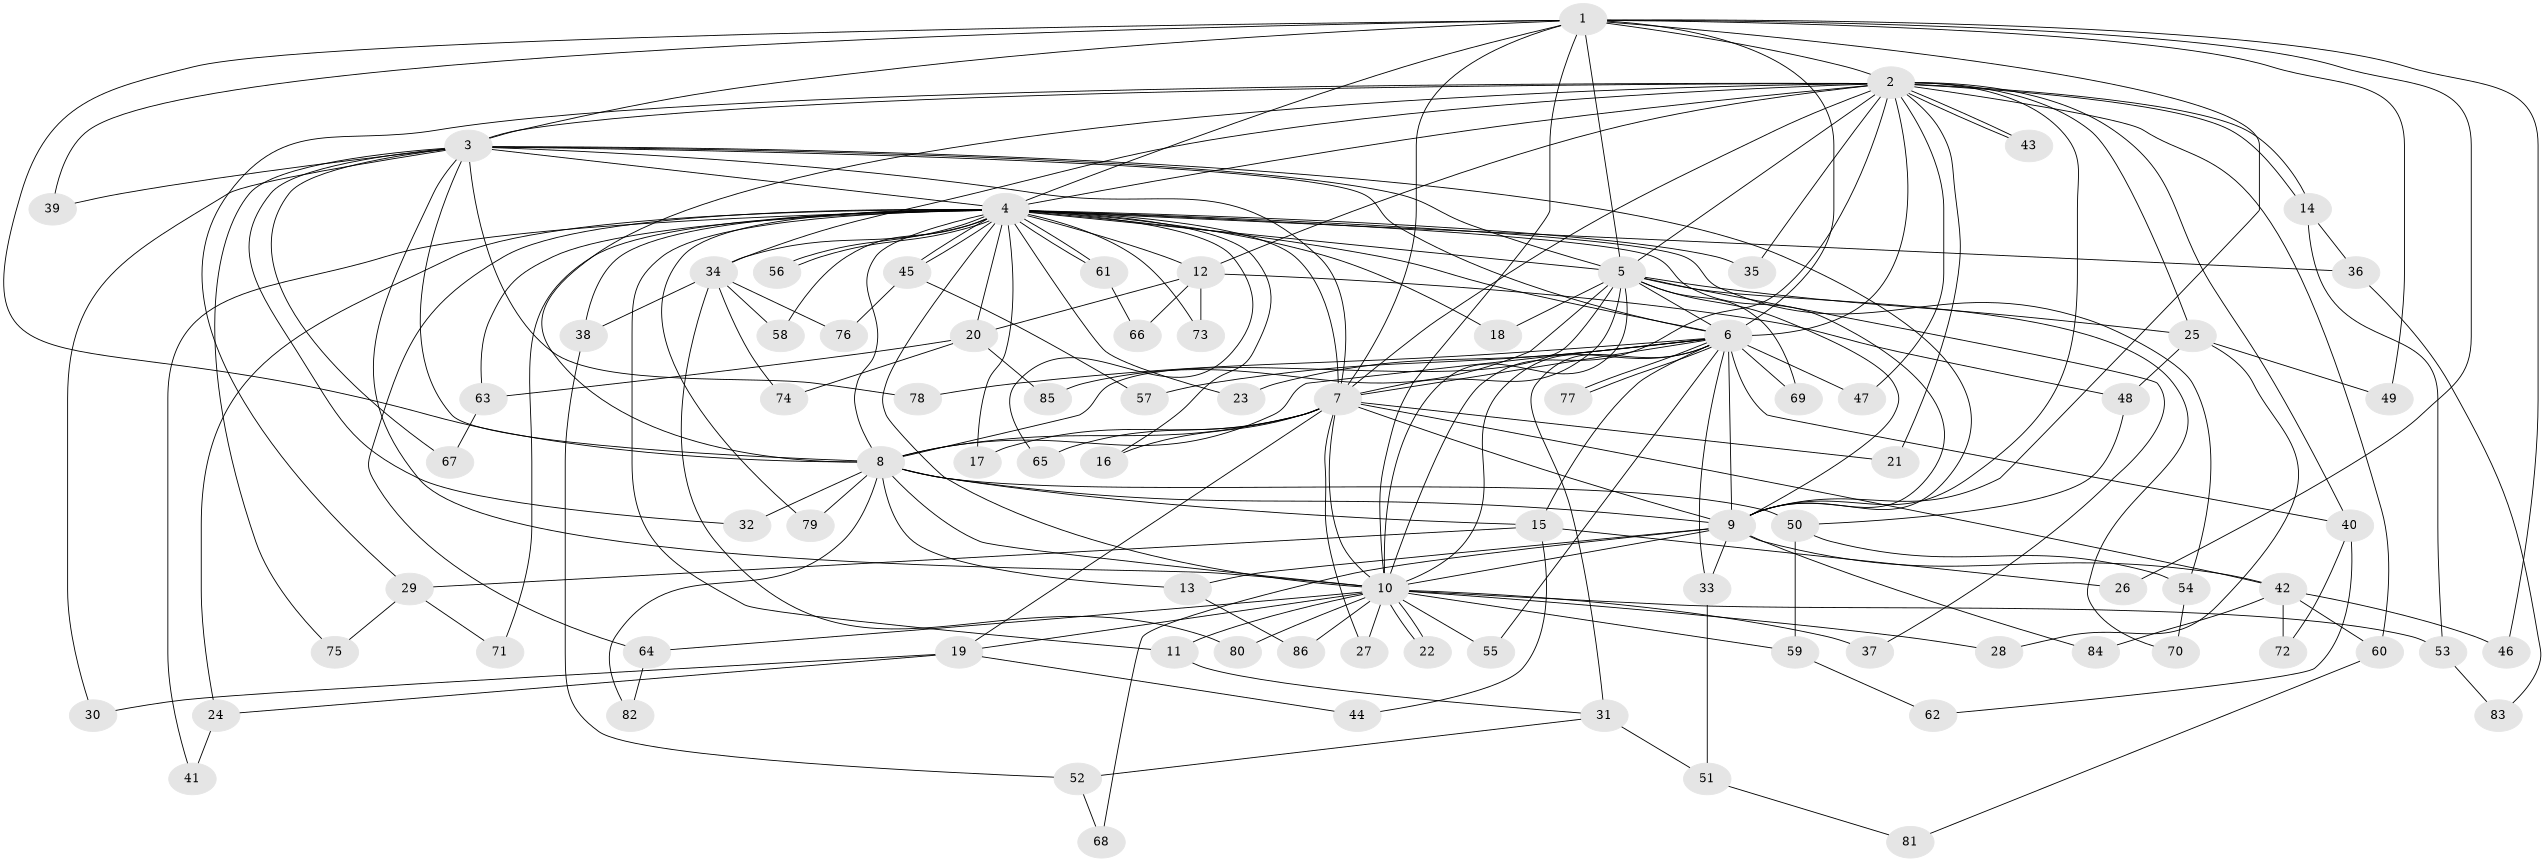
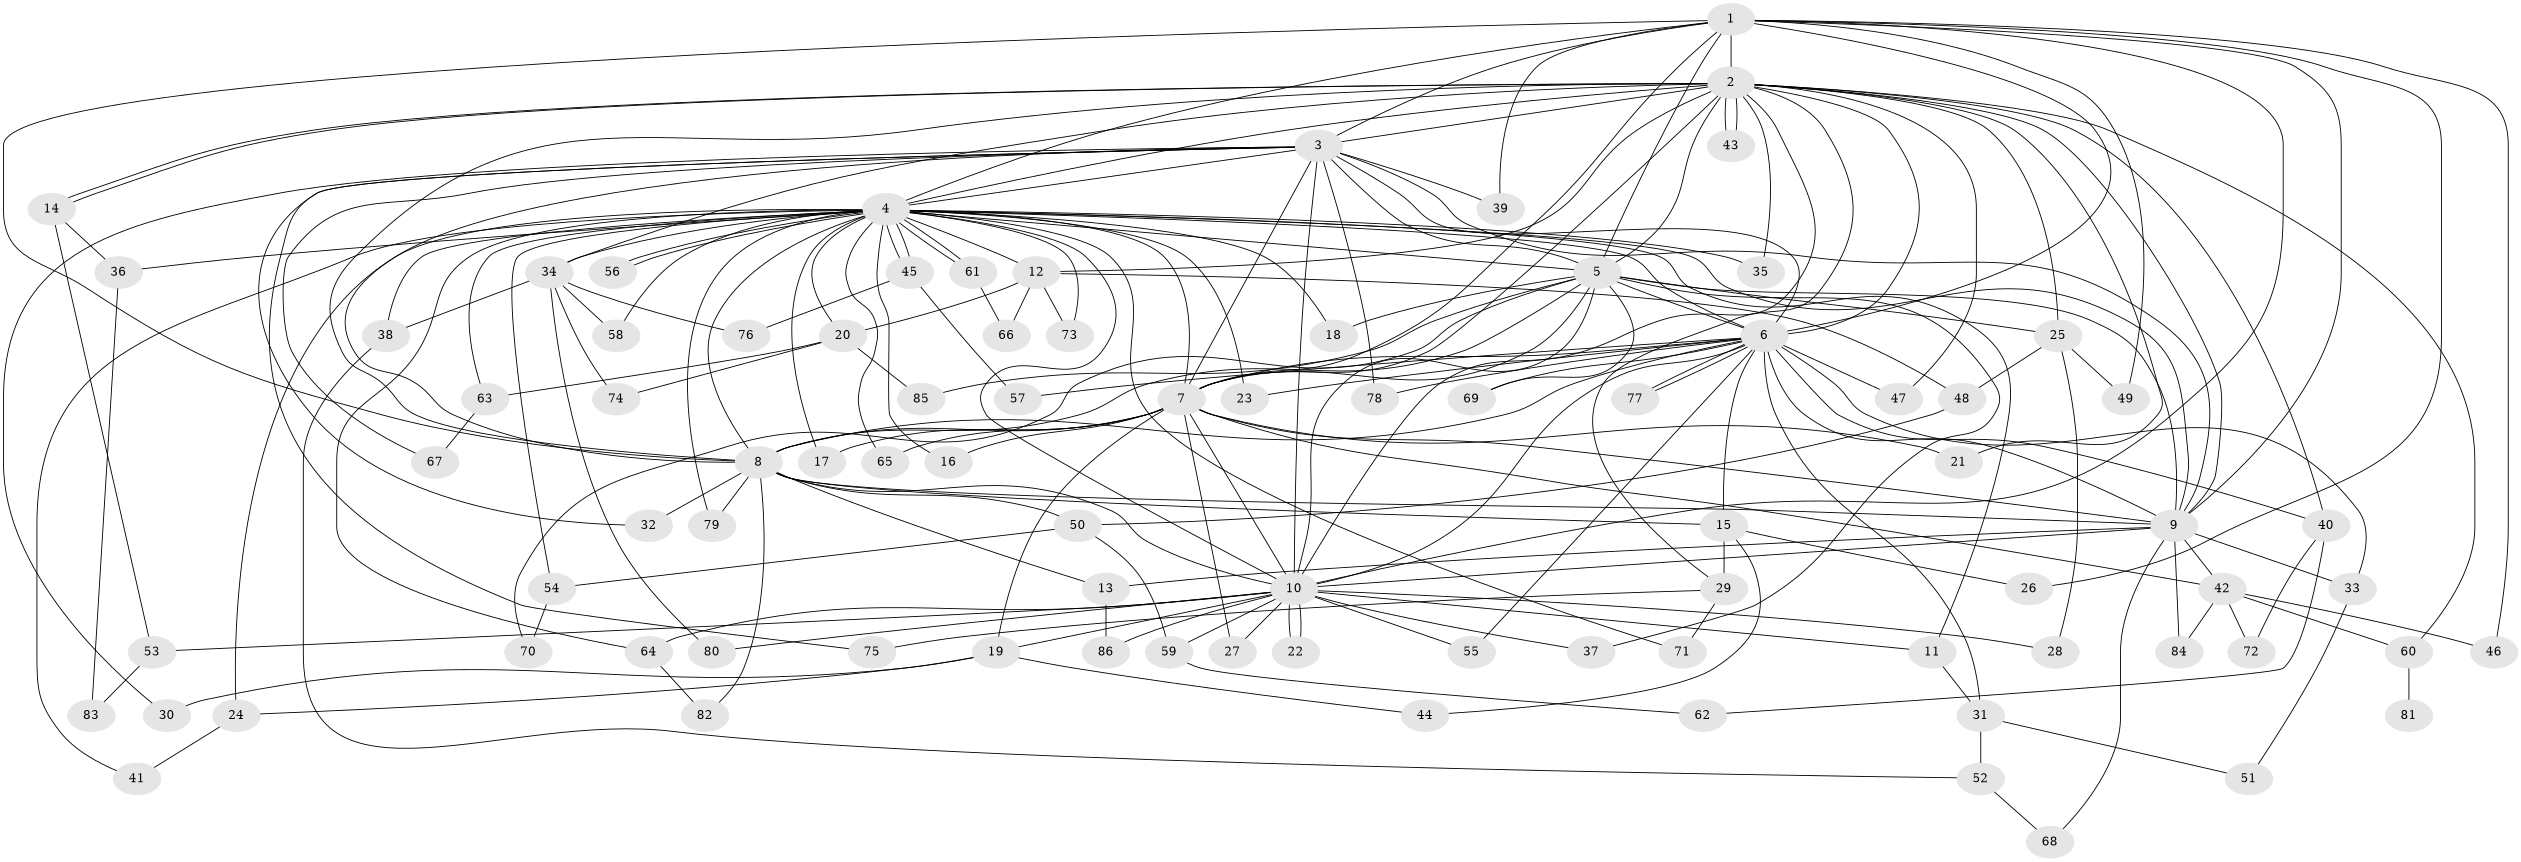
(1809, 811) -> none
